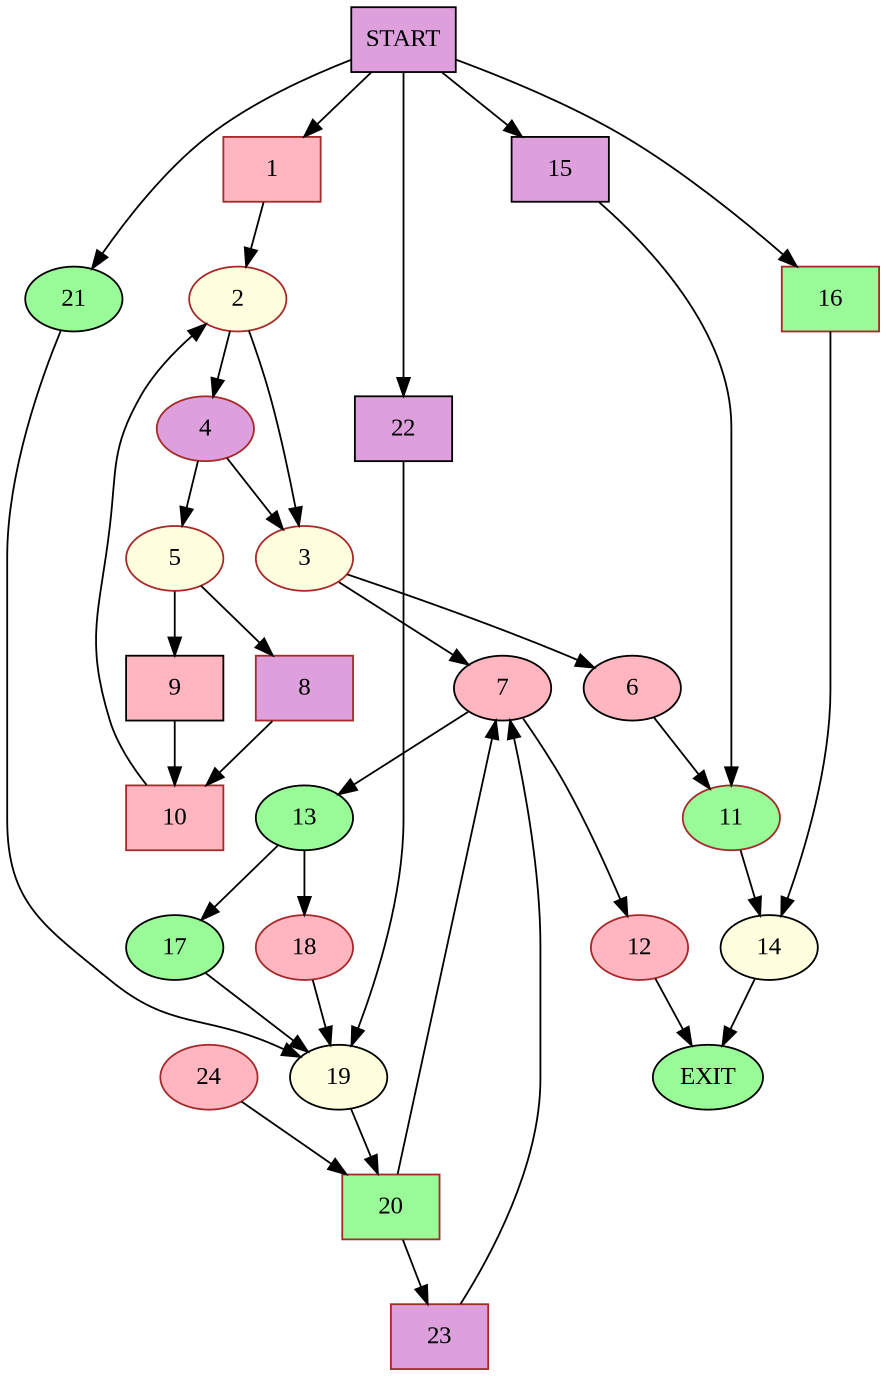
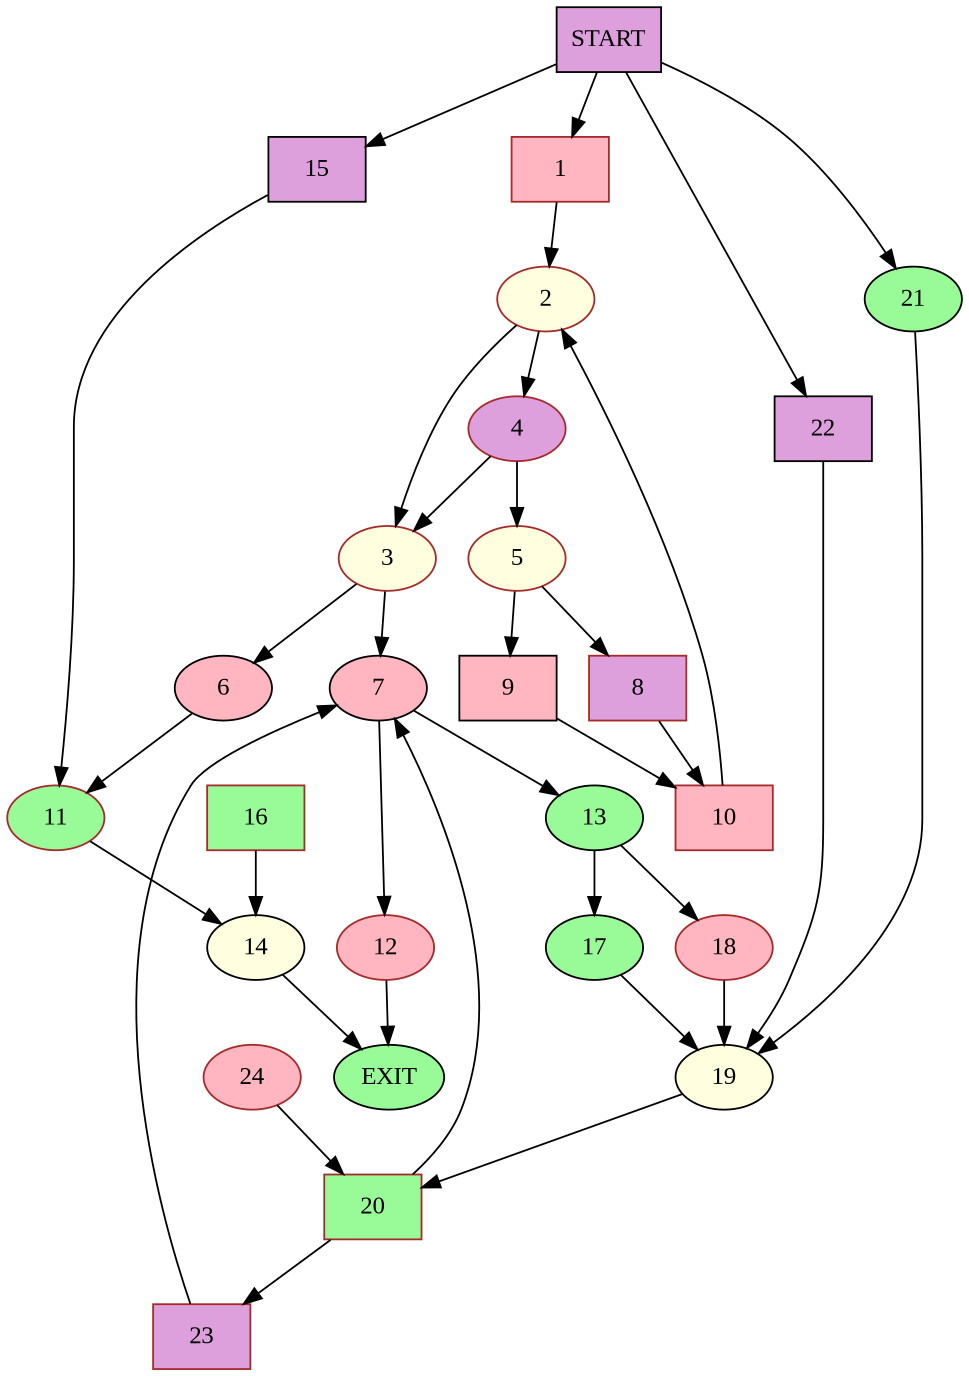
(630, 140) -> none
